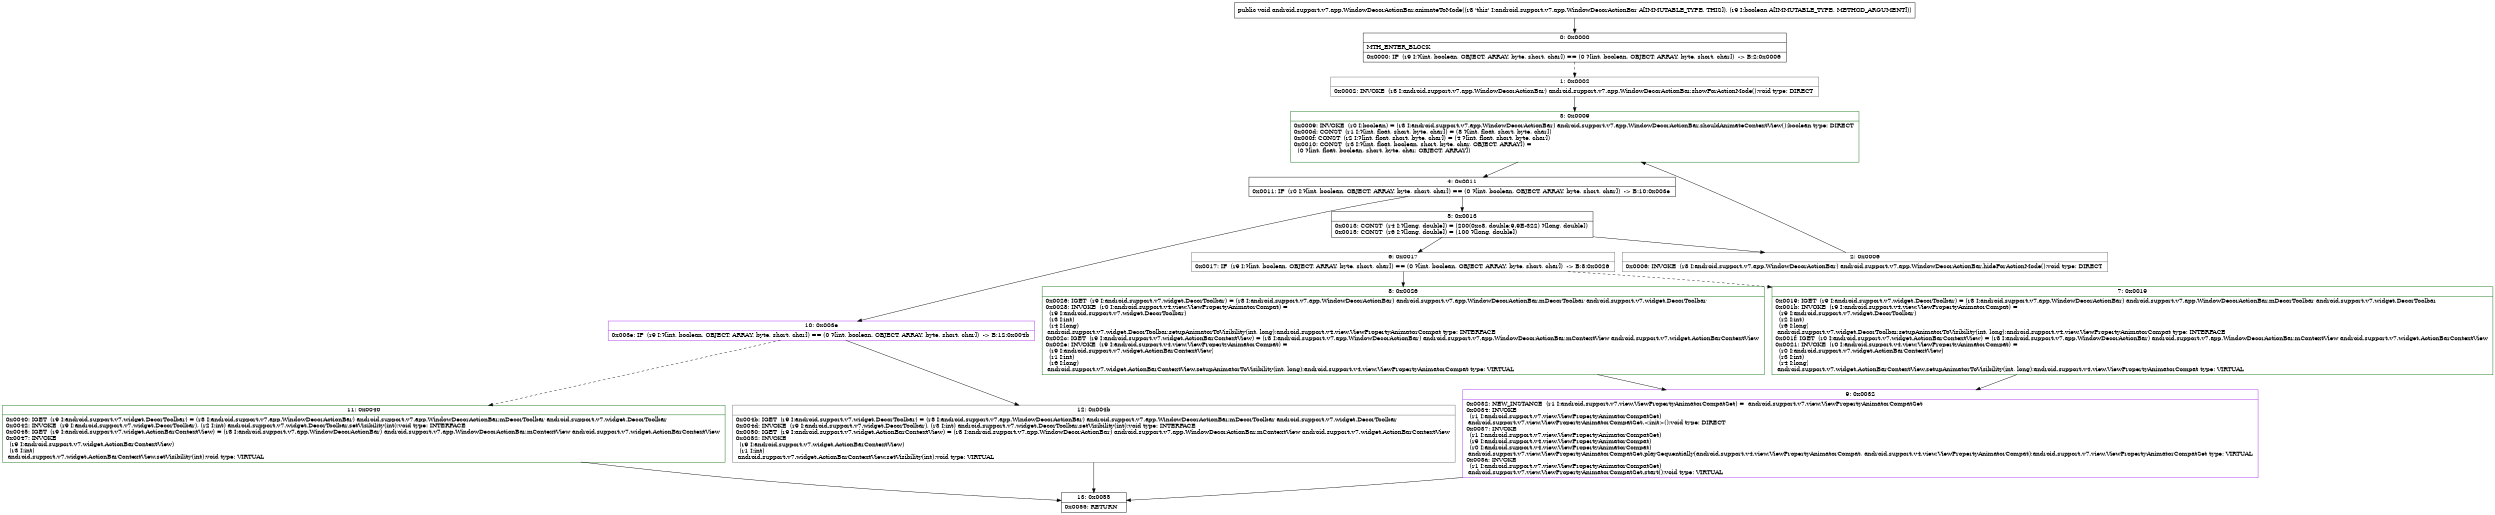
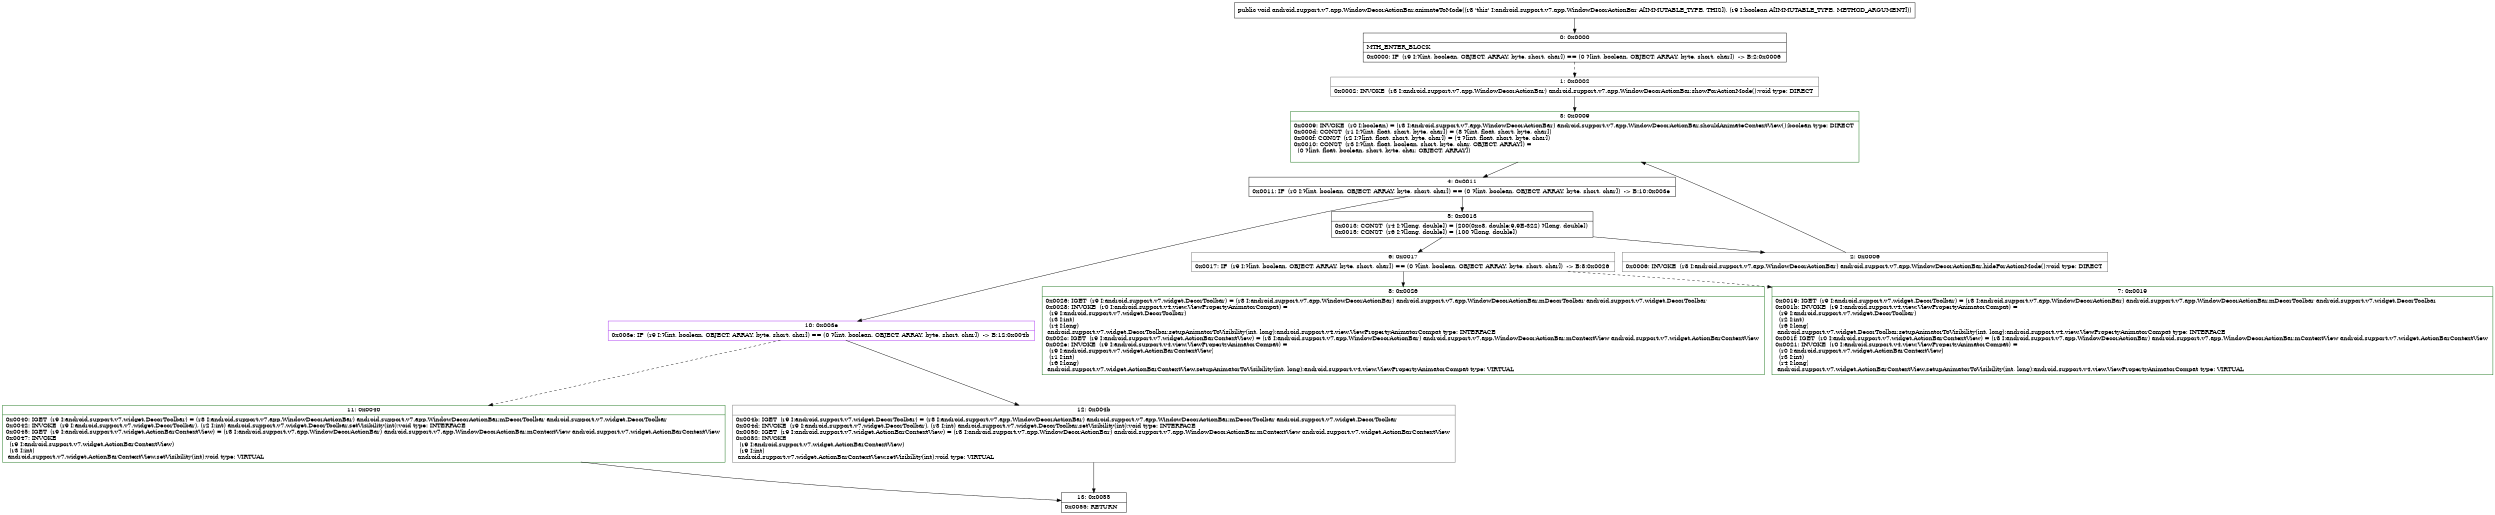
(1860, 434) -> none
(750, 451) -> (750, 451)
